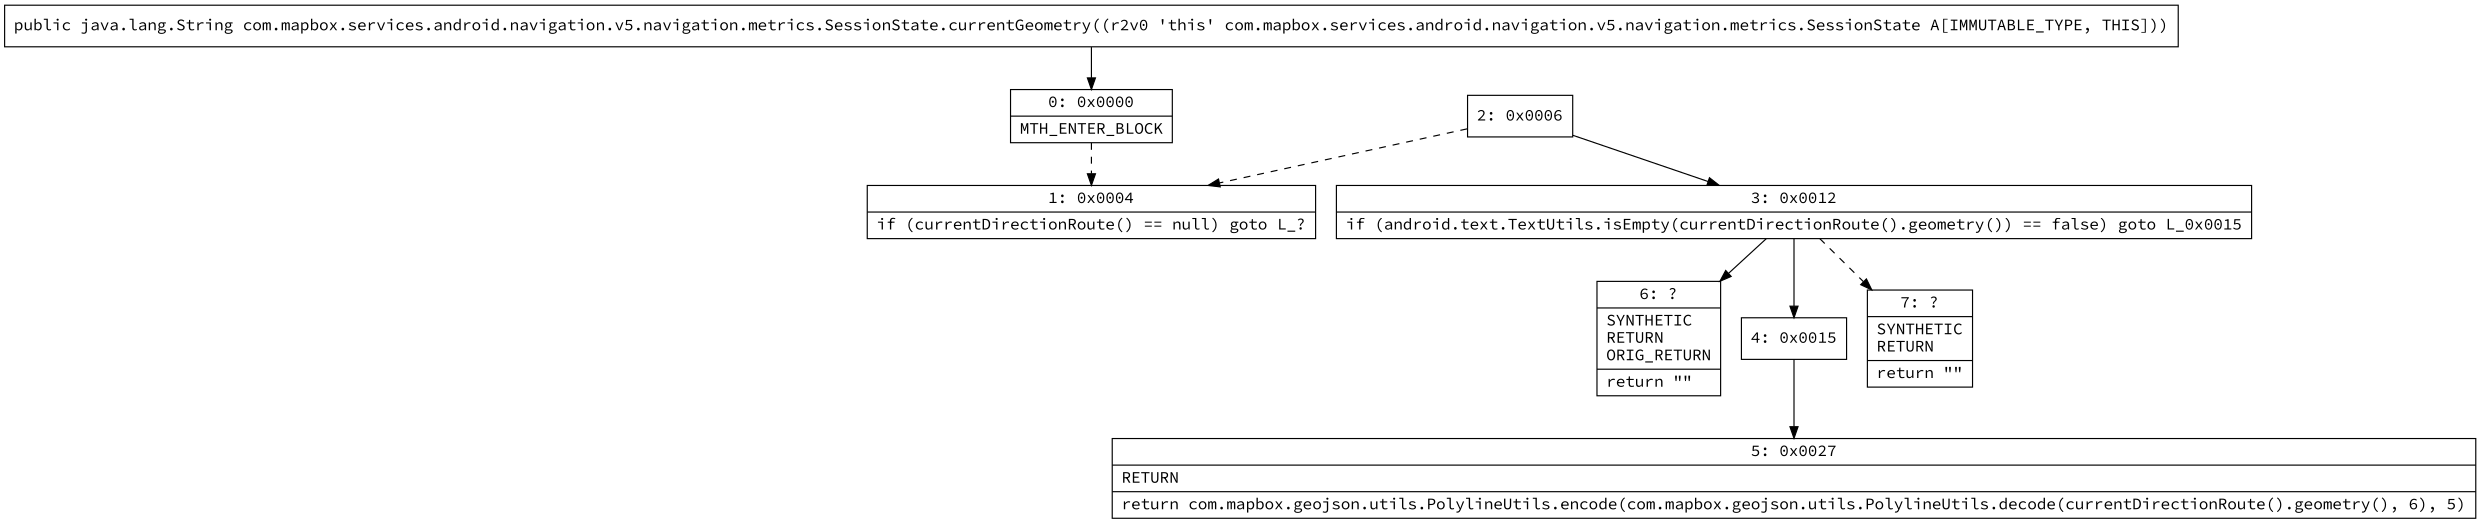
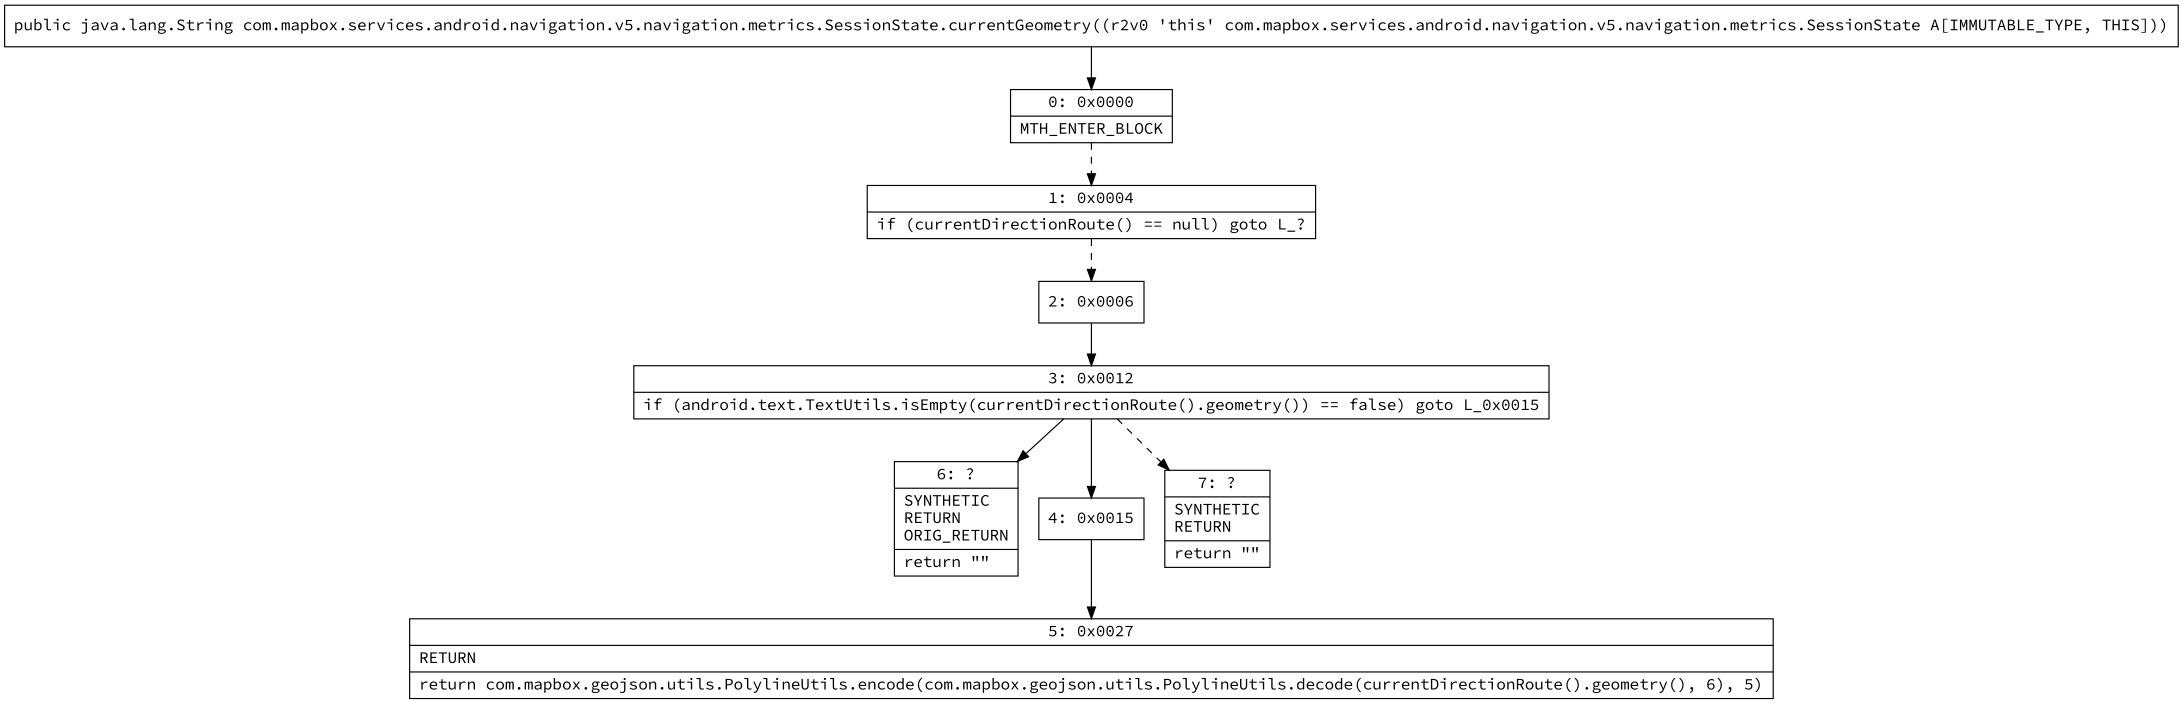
(1343, 156) -> (1091, 254)
